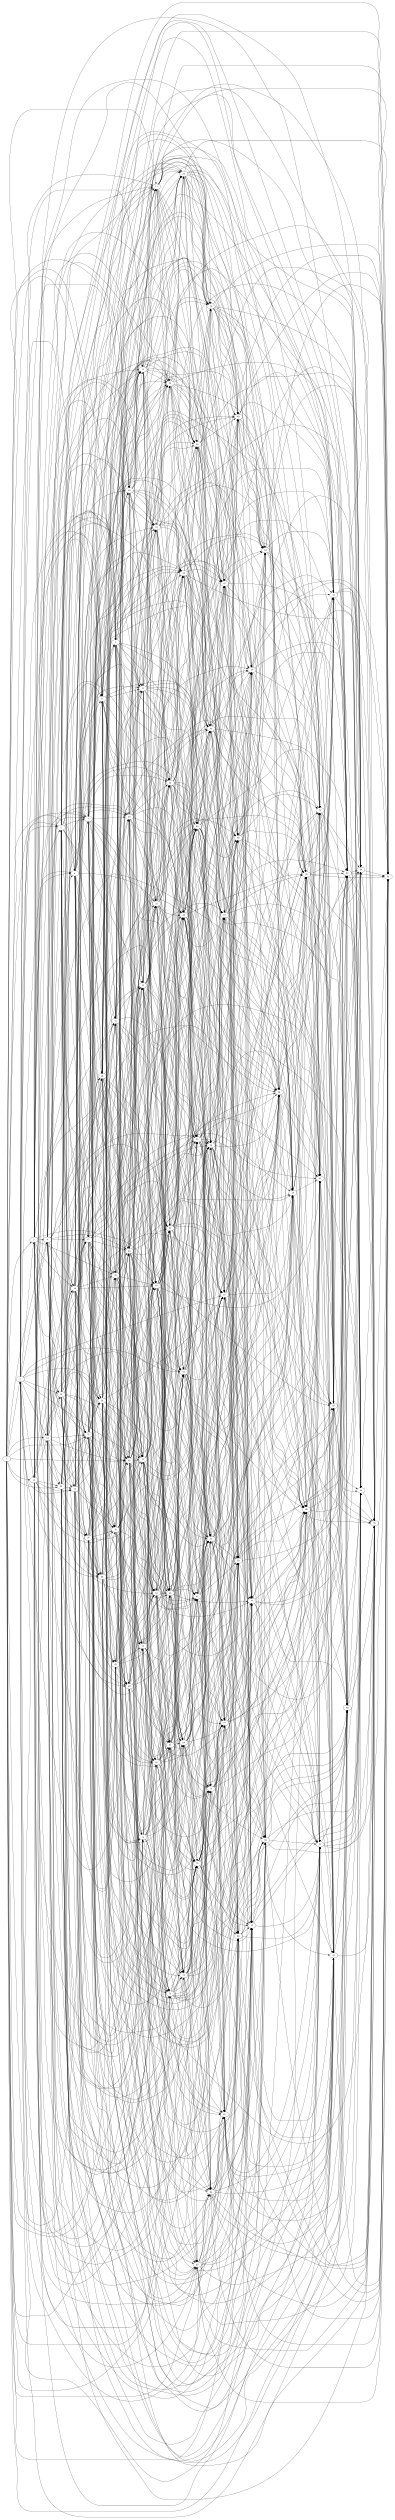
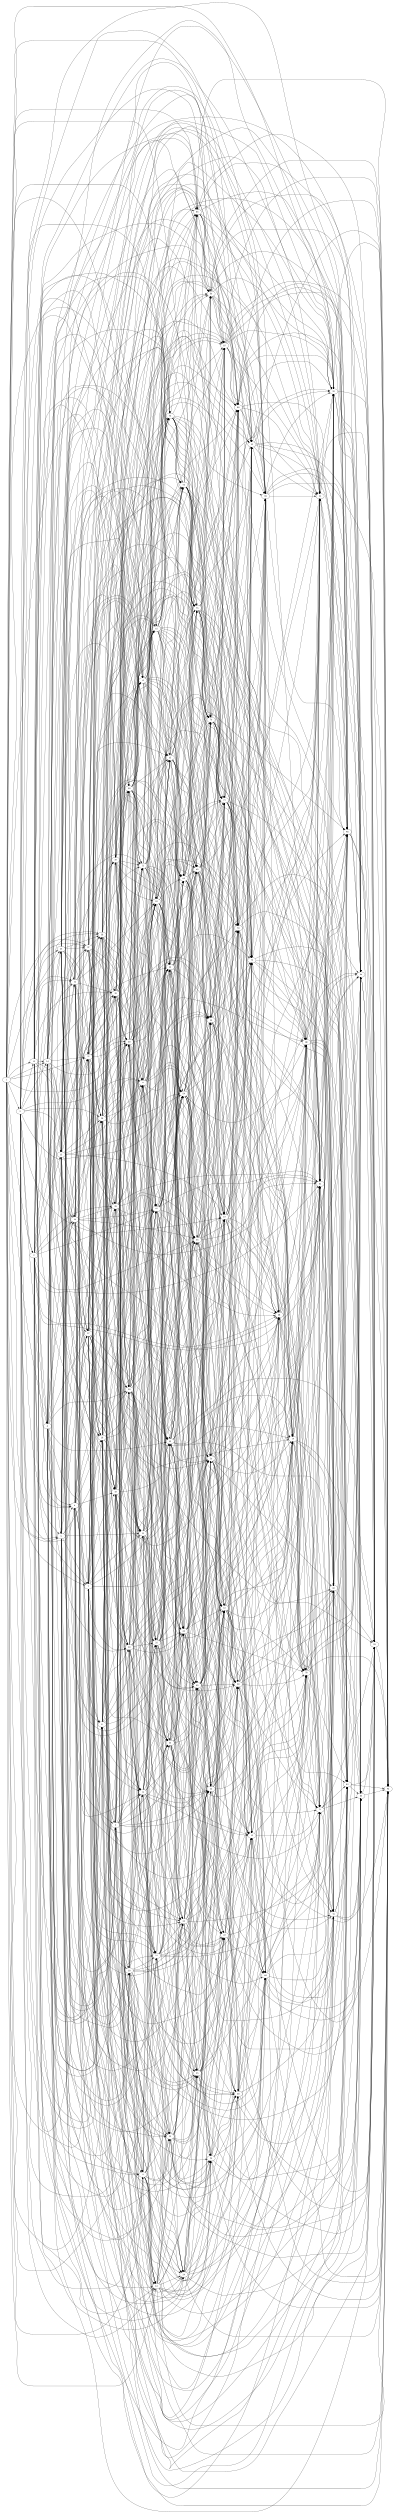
(93, 900) -> (9, 1828)
(229, 1298) -> (162, 1150)
(122, 2372) -> none
